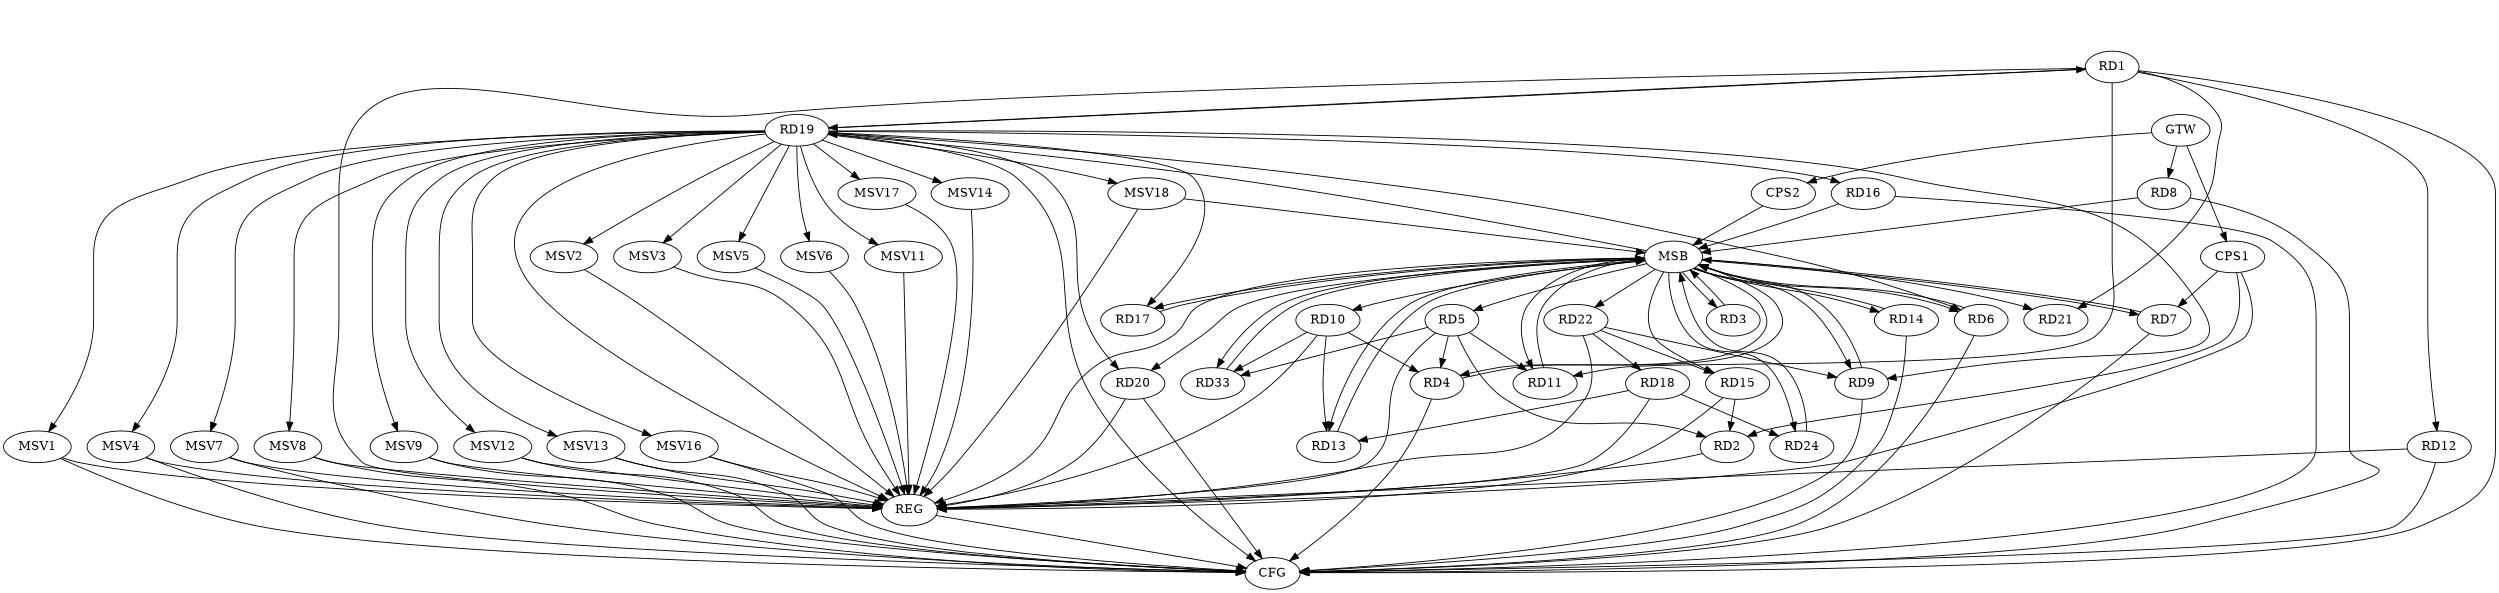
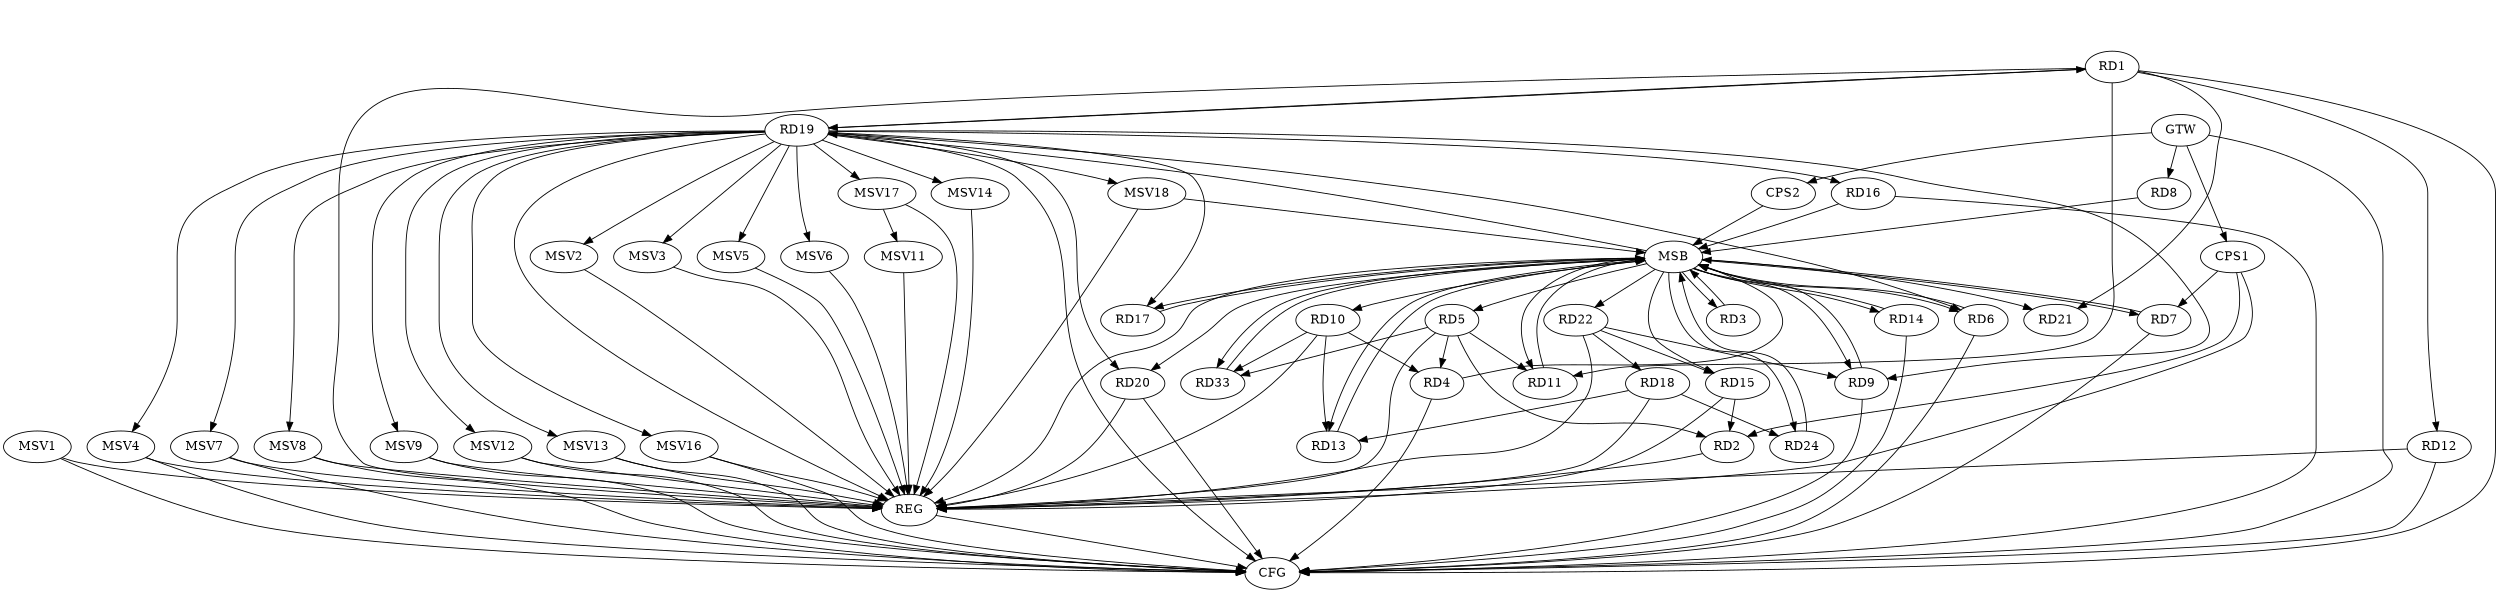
(320, 152) -> none
(824, 202) -> (888, 221)
(1750, 343) -> none
(2041, 547) -> (2079, 546)
